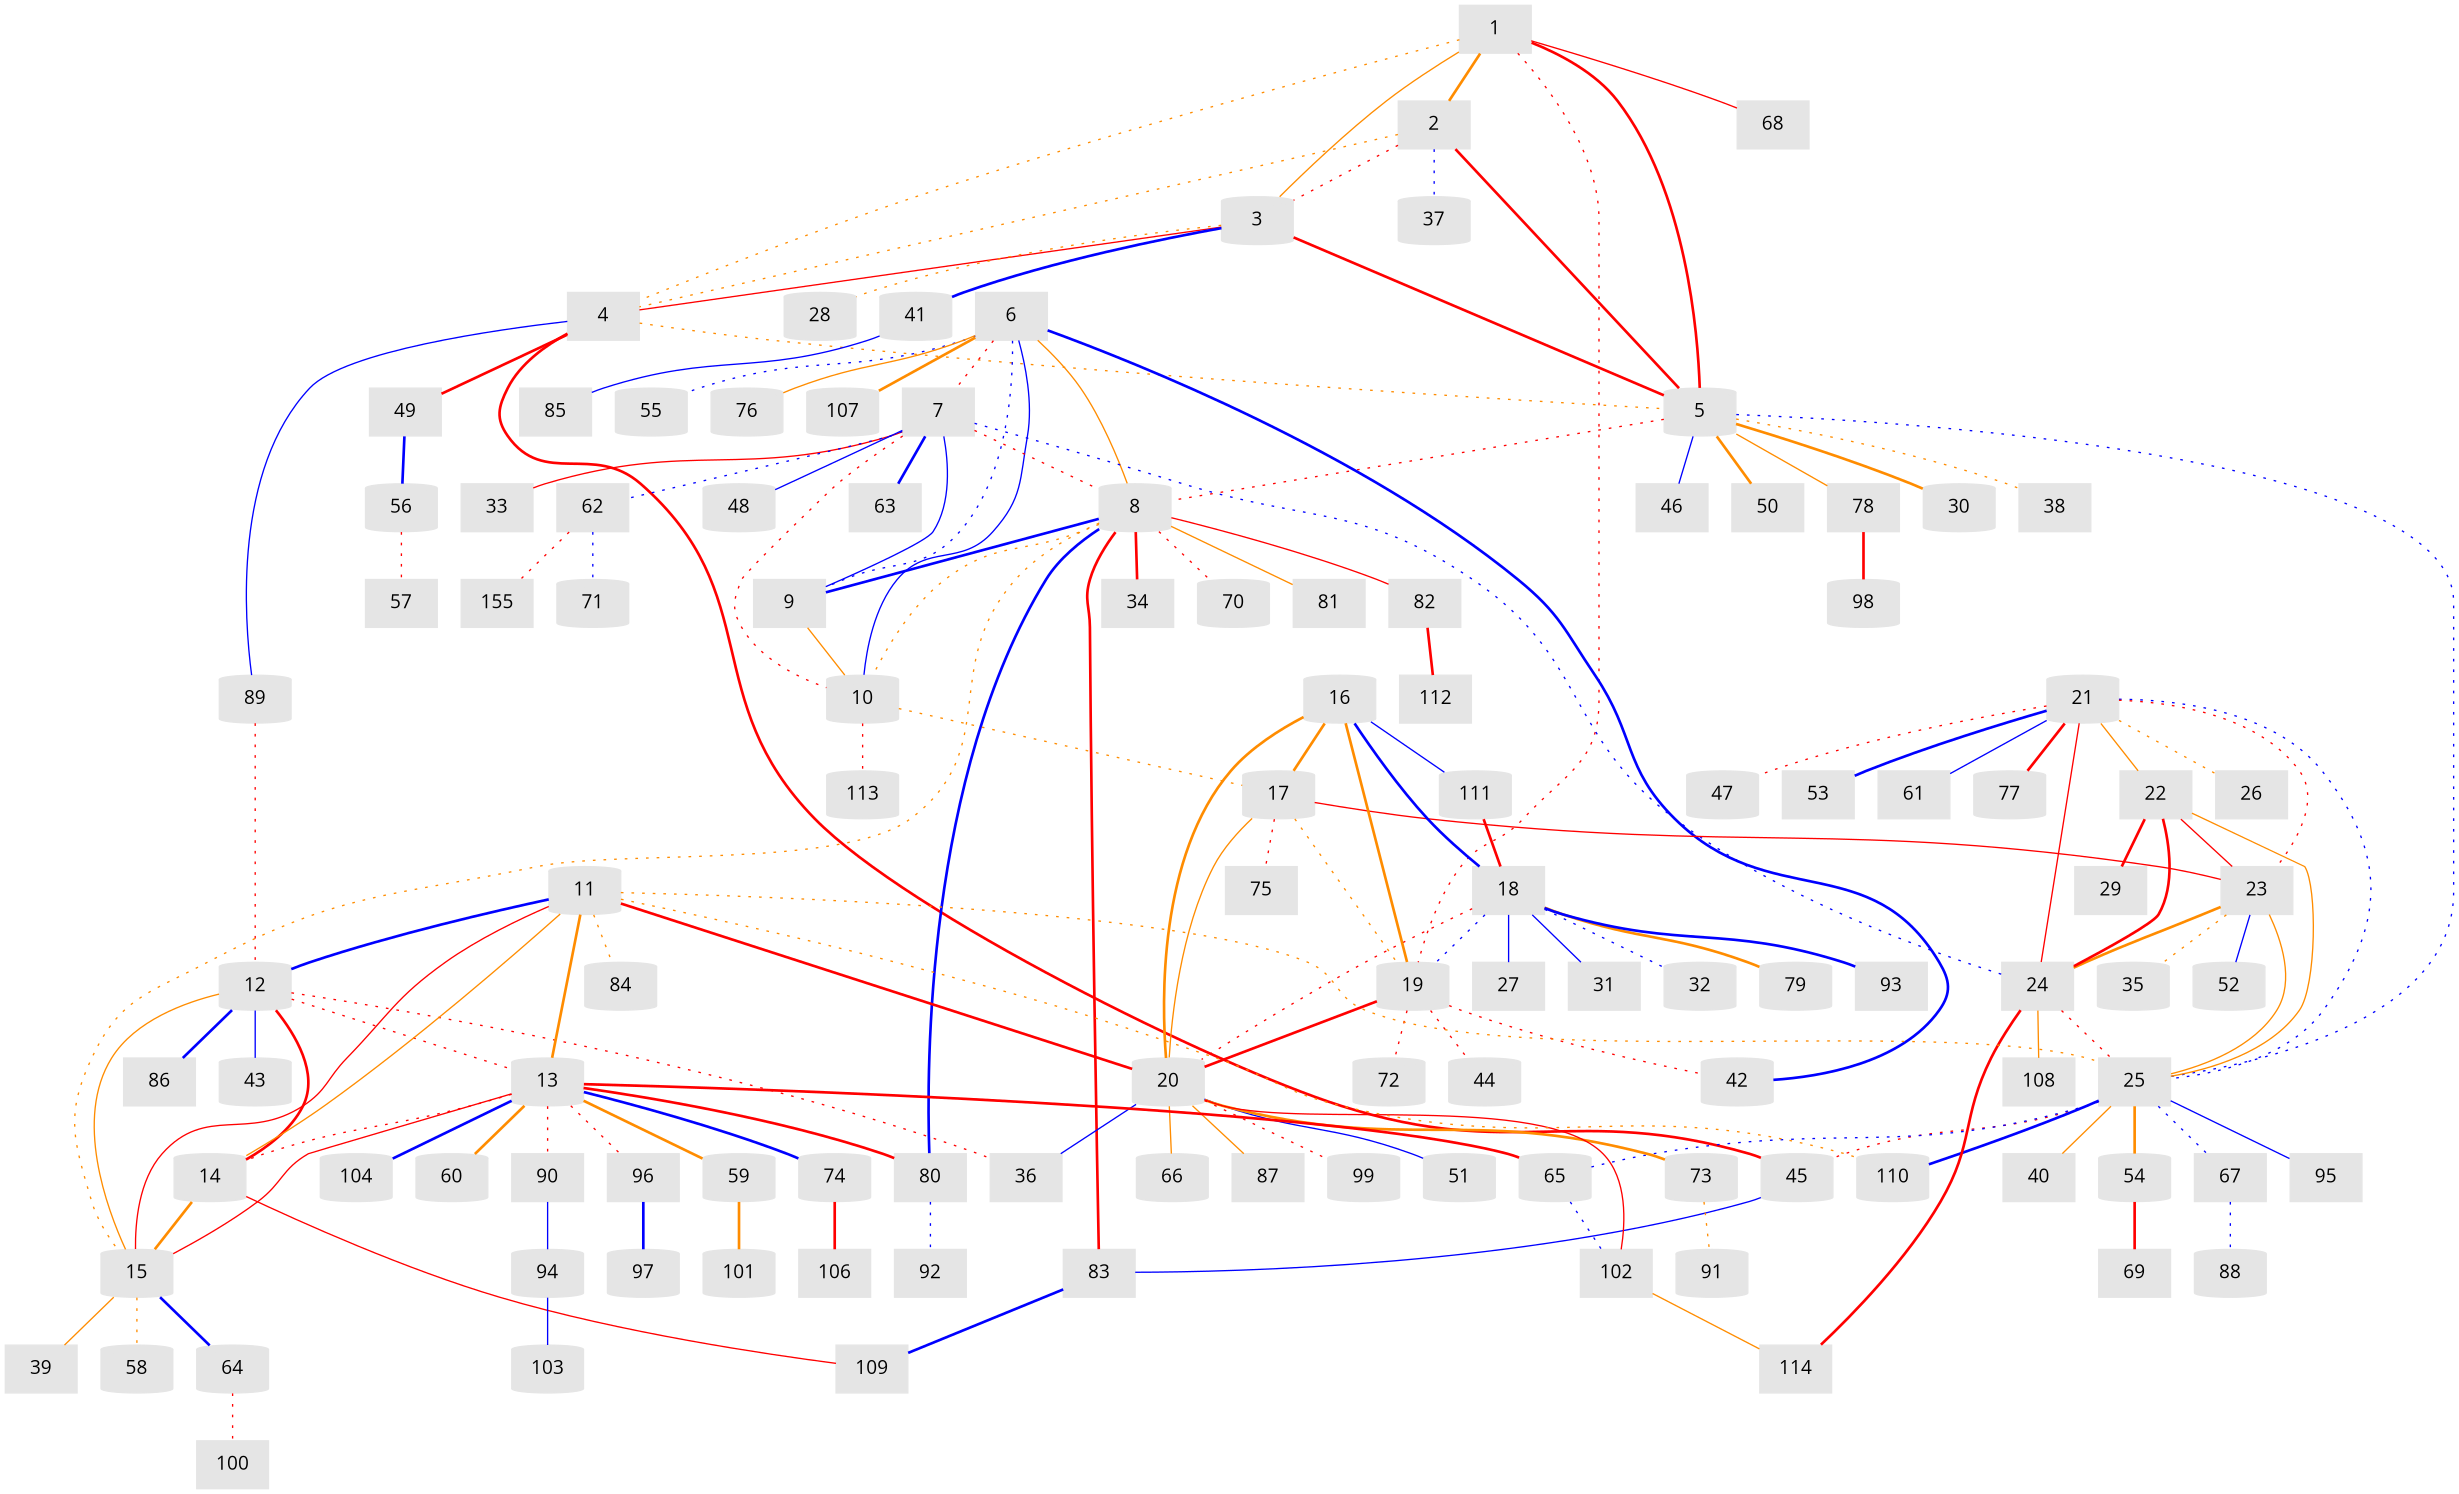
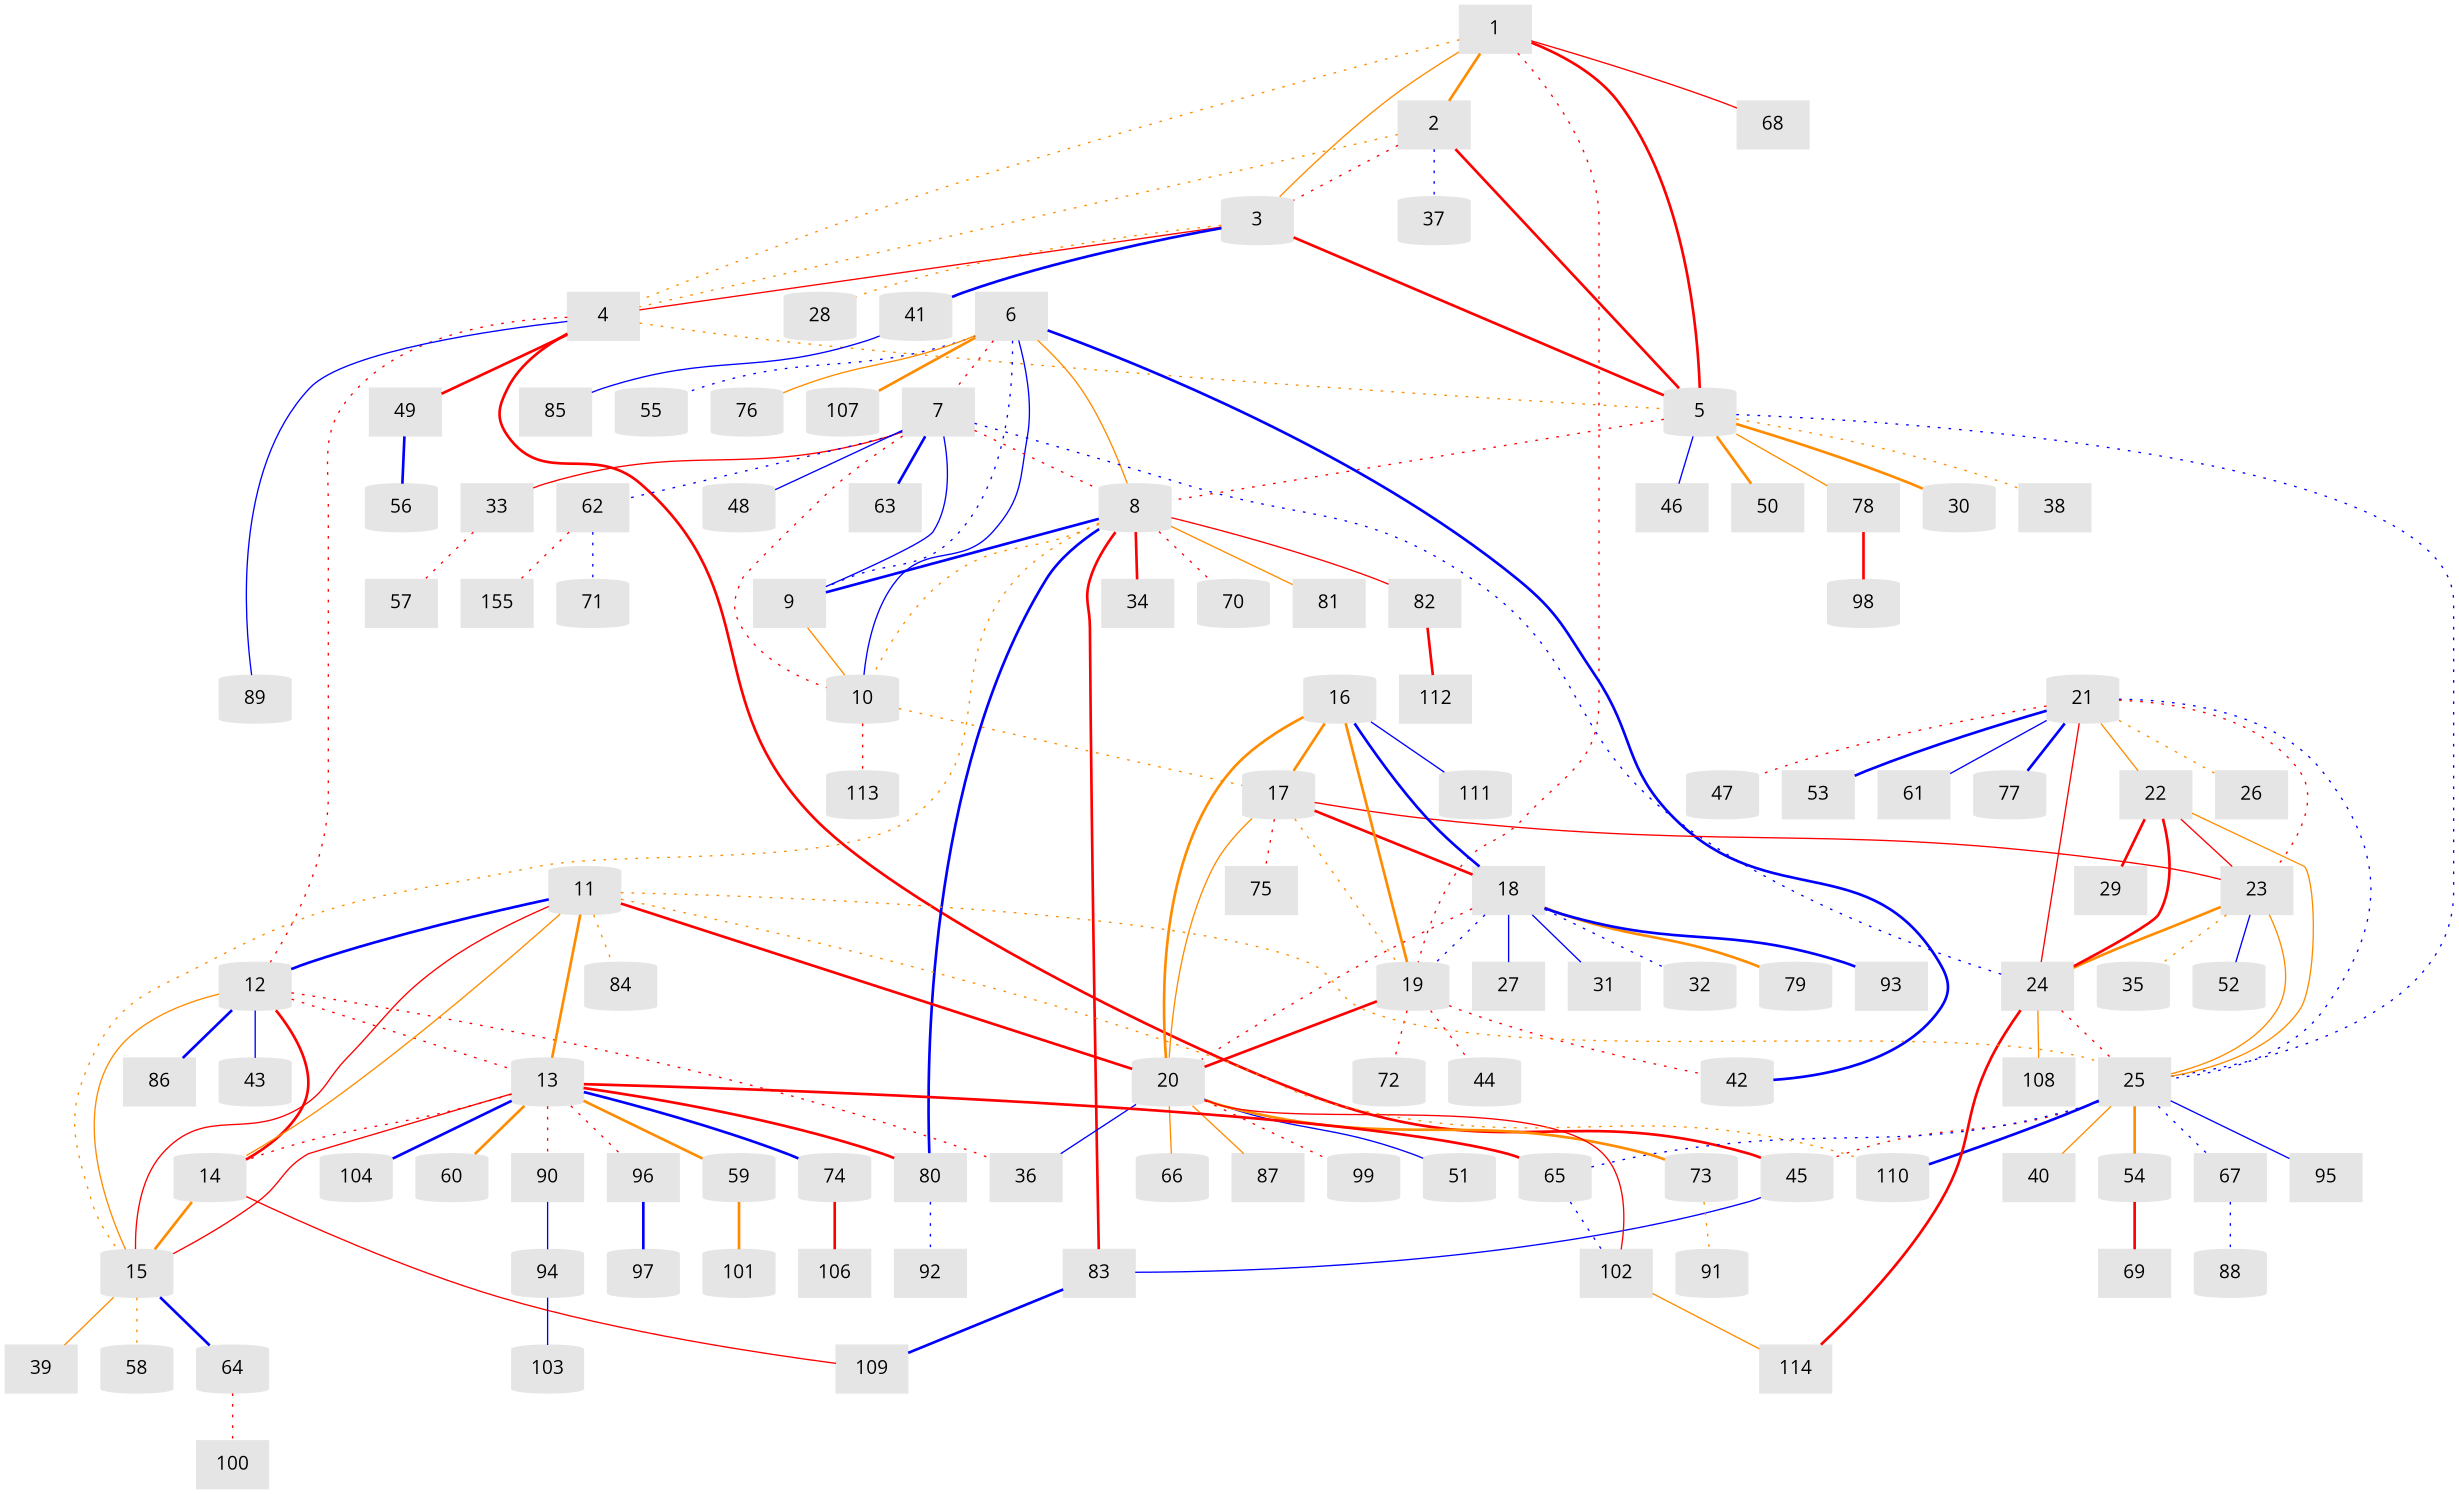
(401, 556) -> (449, 556)
(2046, 747) -> (2046, 747)
(255, 843) -> (328, 564)
(1495, 850) -> (1394, 843)
